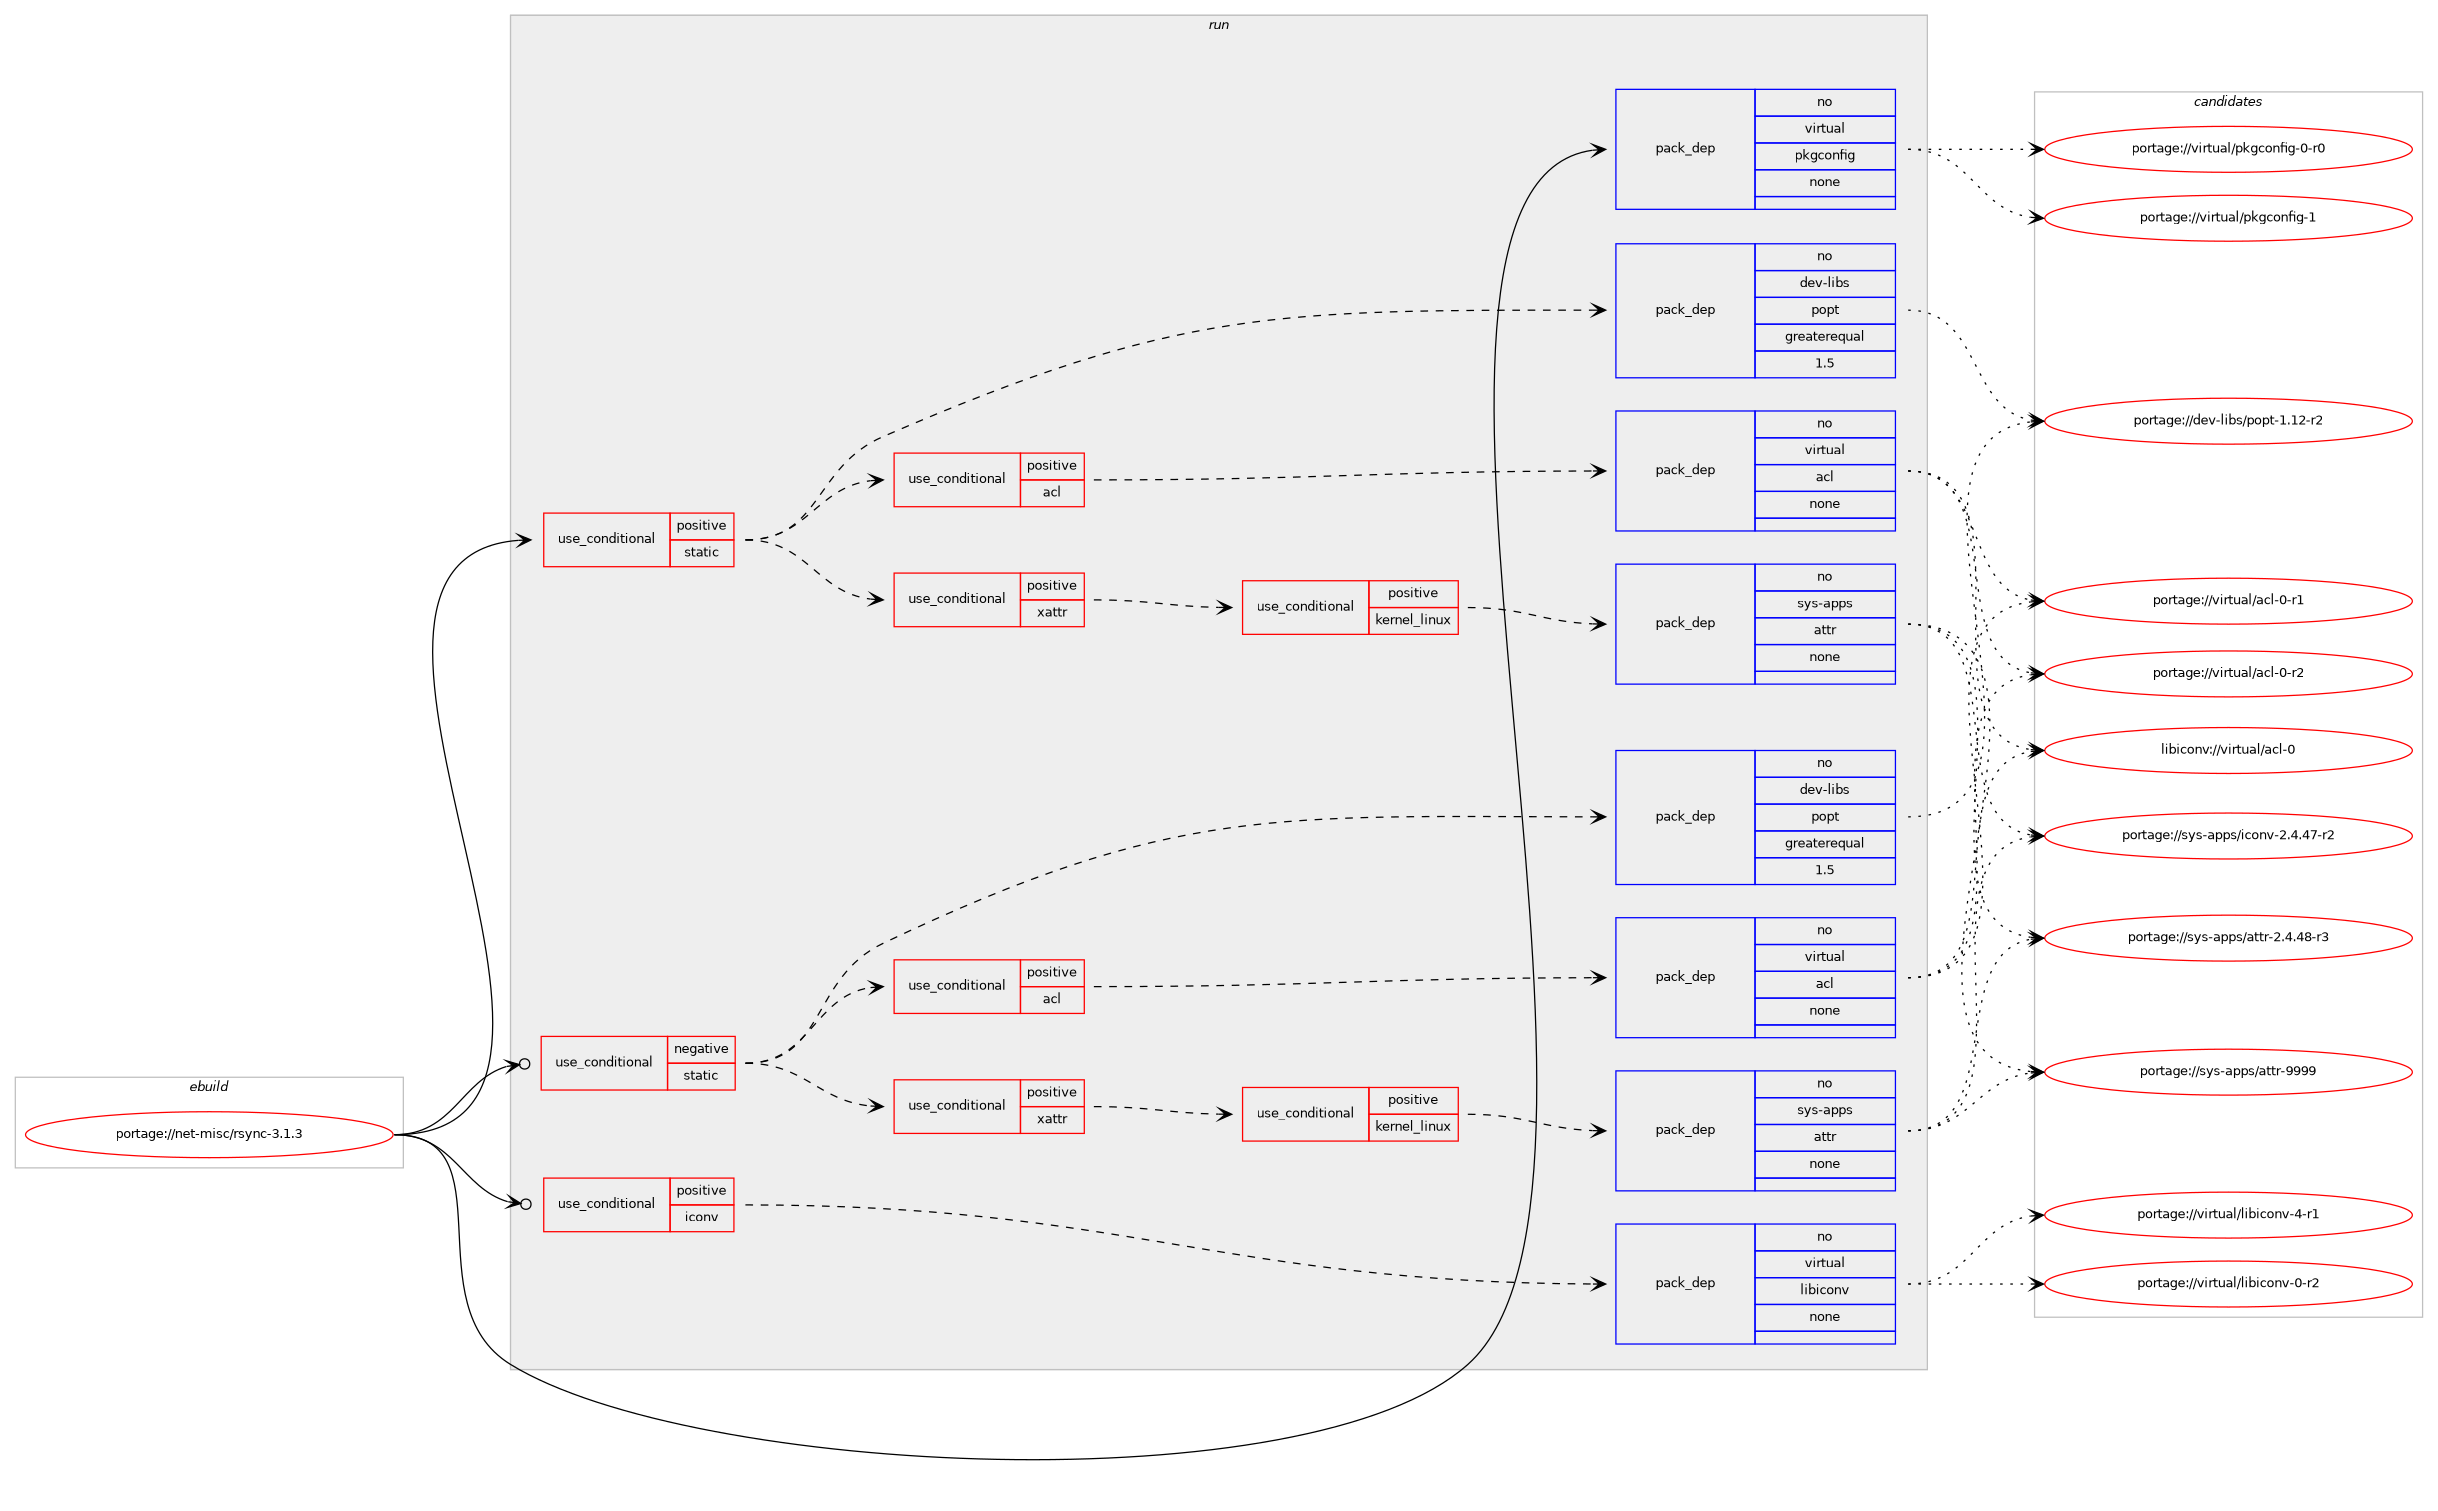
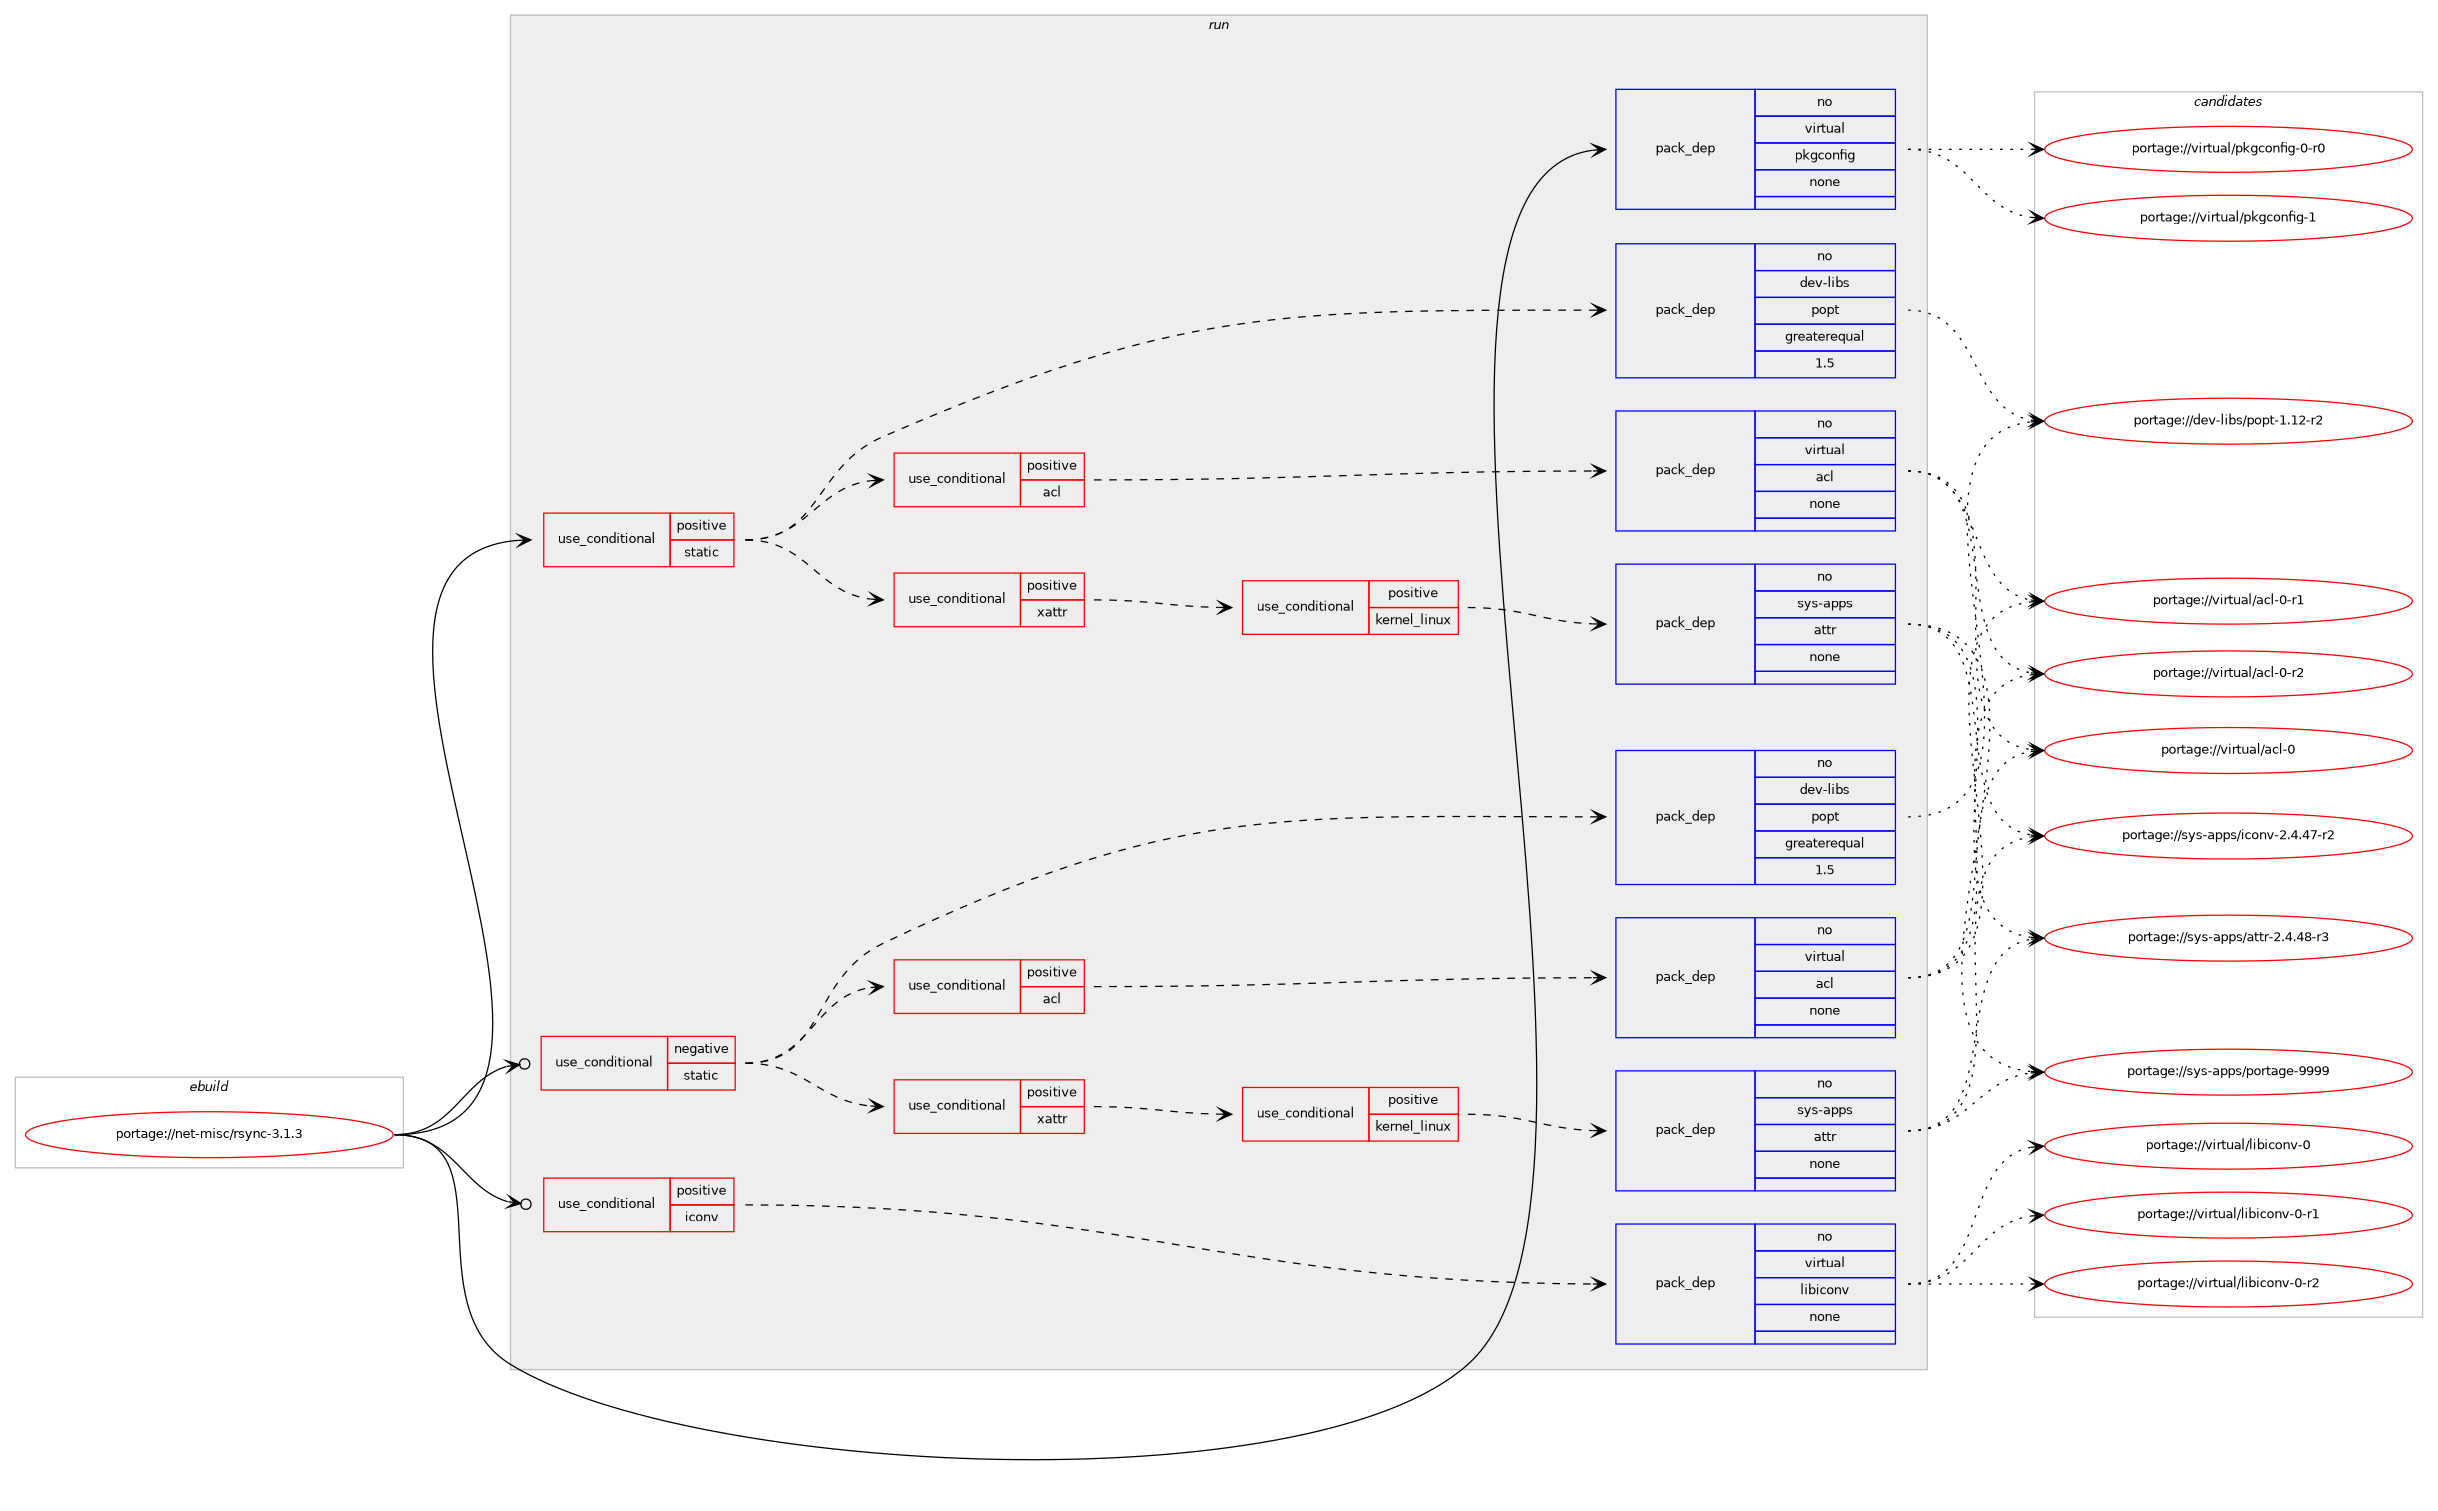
(2229, 751) -> (2229, 751)
(2229, 1072) -> (2229, 1072)
none -> (2229, 1146)
(2229, 1215) -> (2229, 1215)
